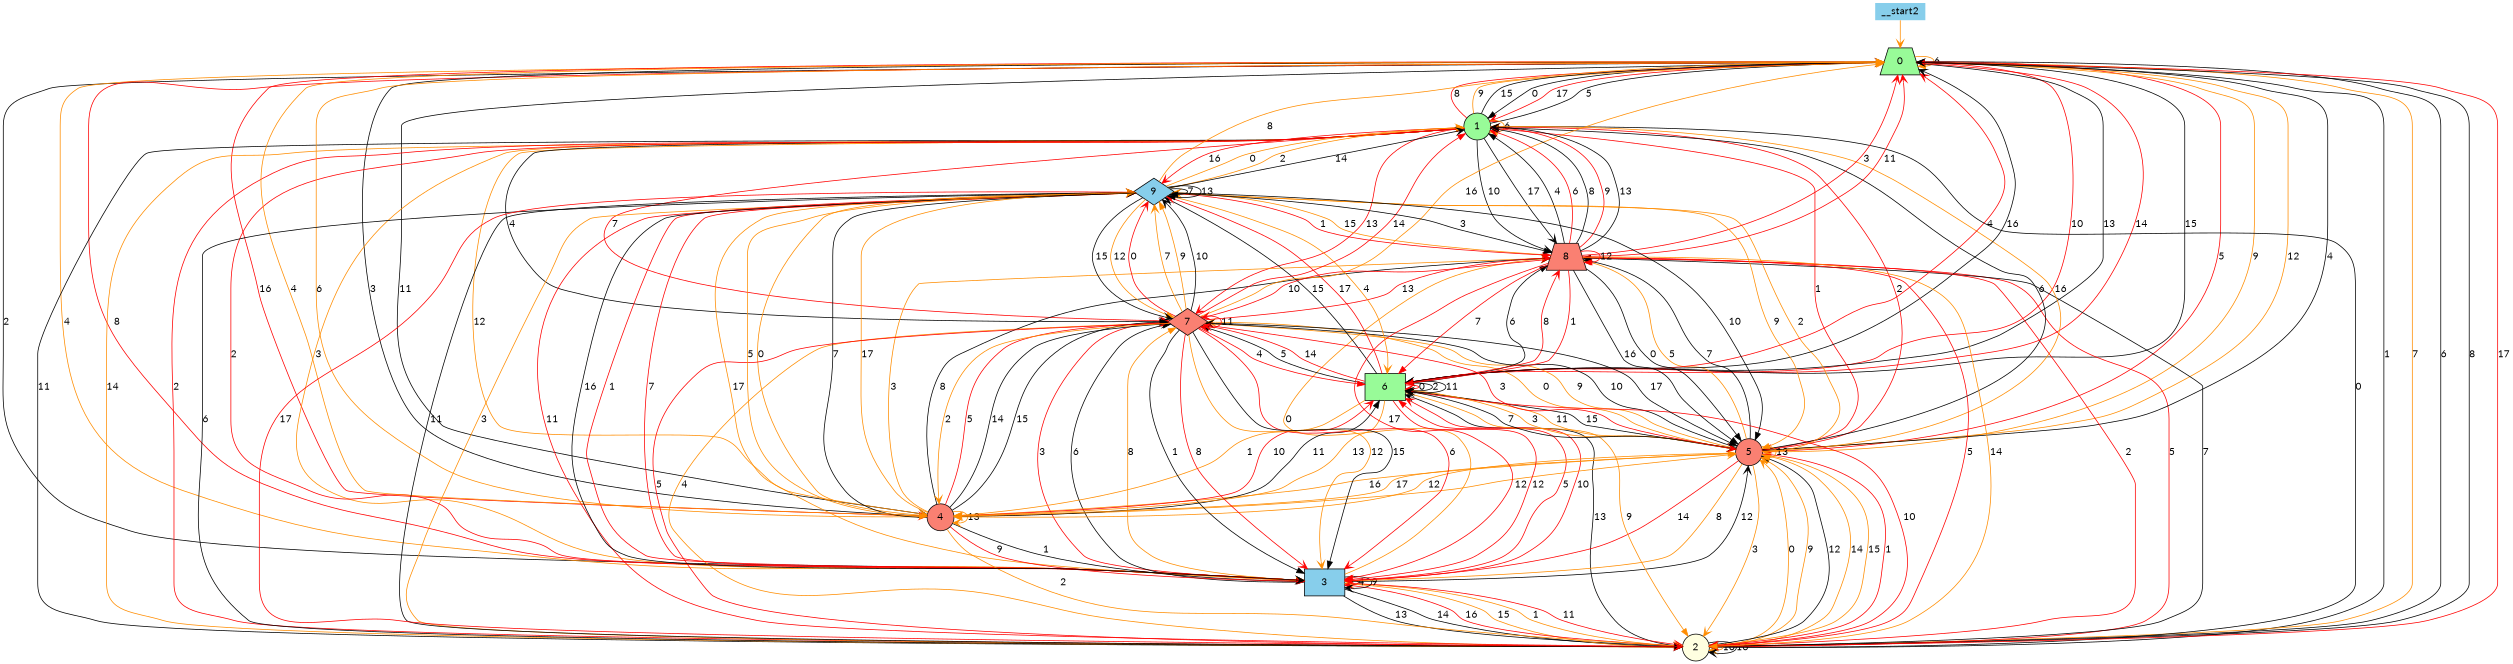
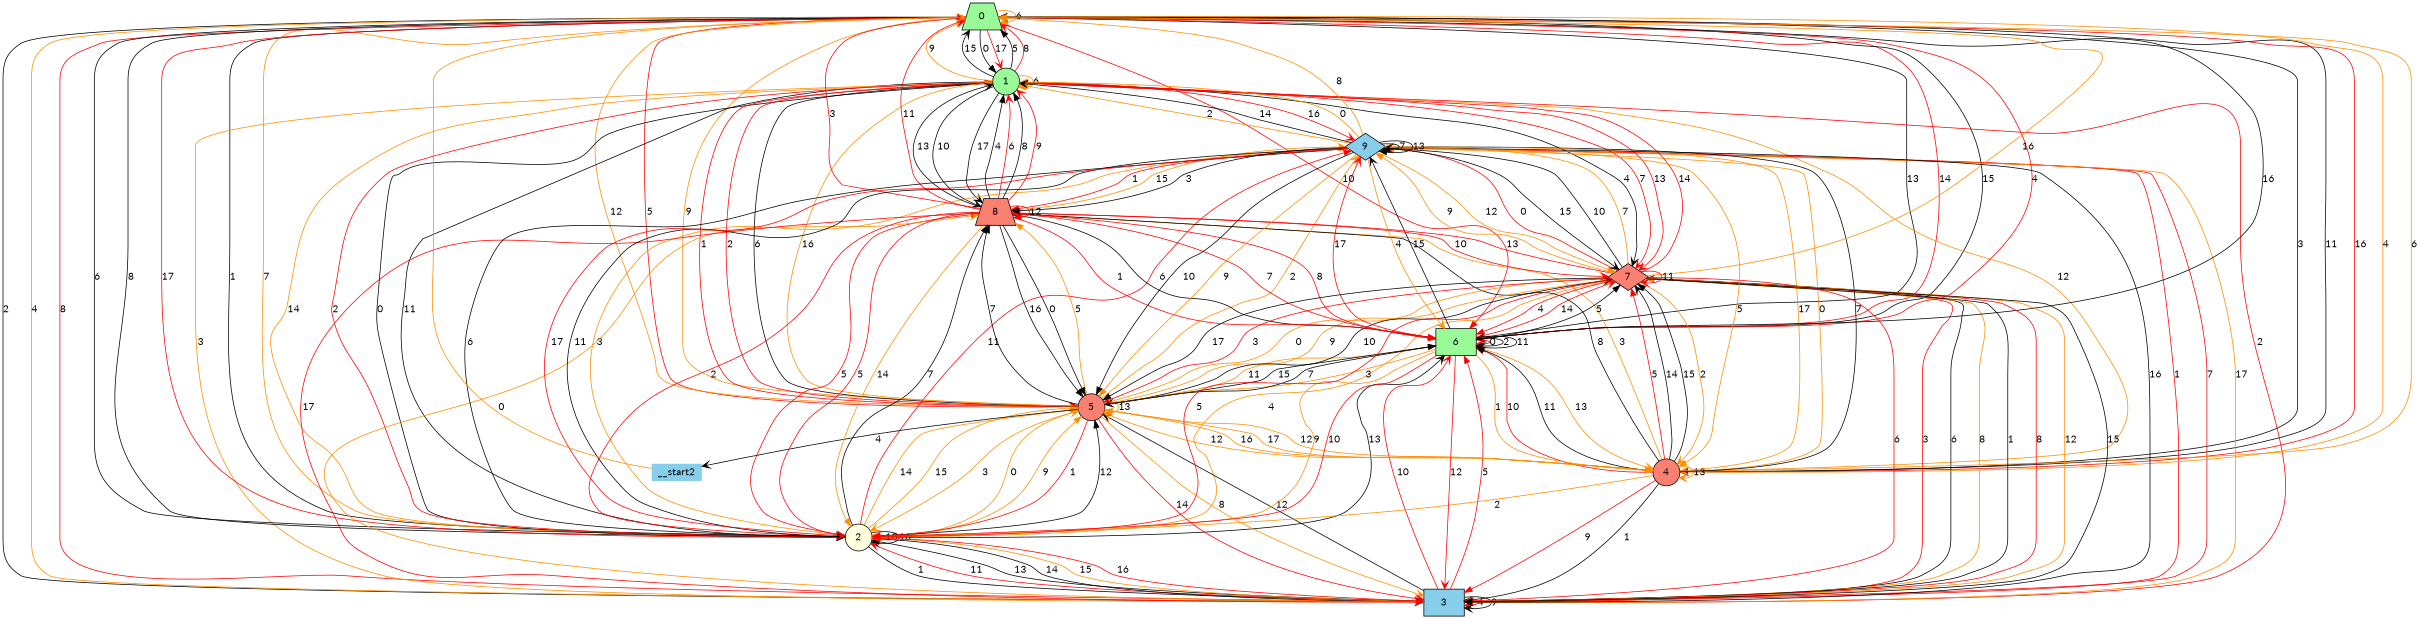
(2314, 297) -> (893, 432)
(1519, 612) -> (1013, 586)
